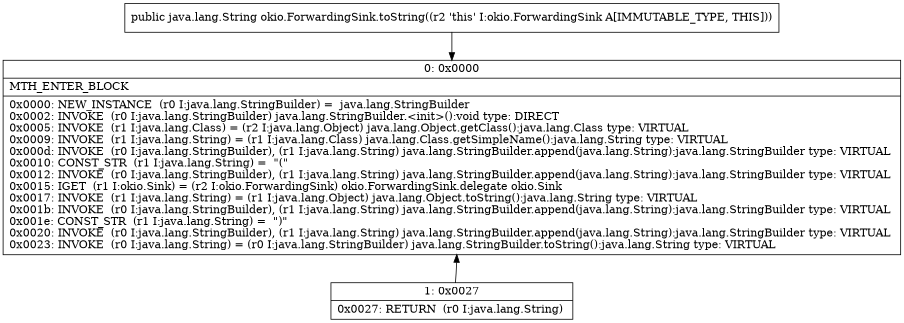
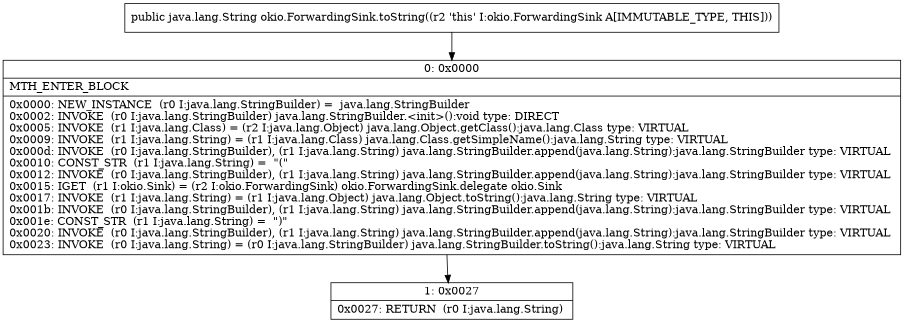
(456, 273) -> (447, 265)
